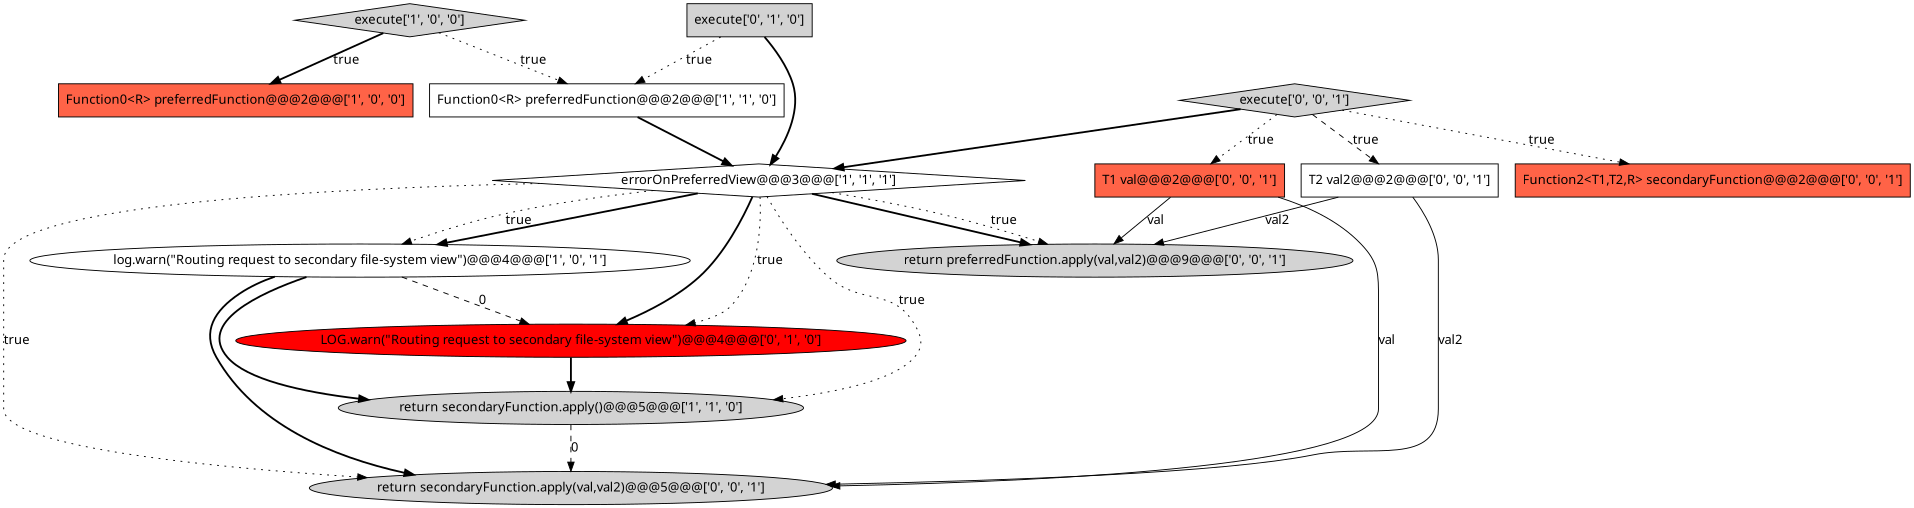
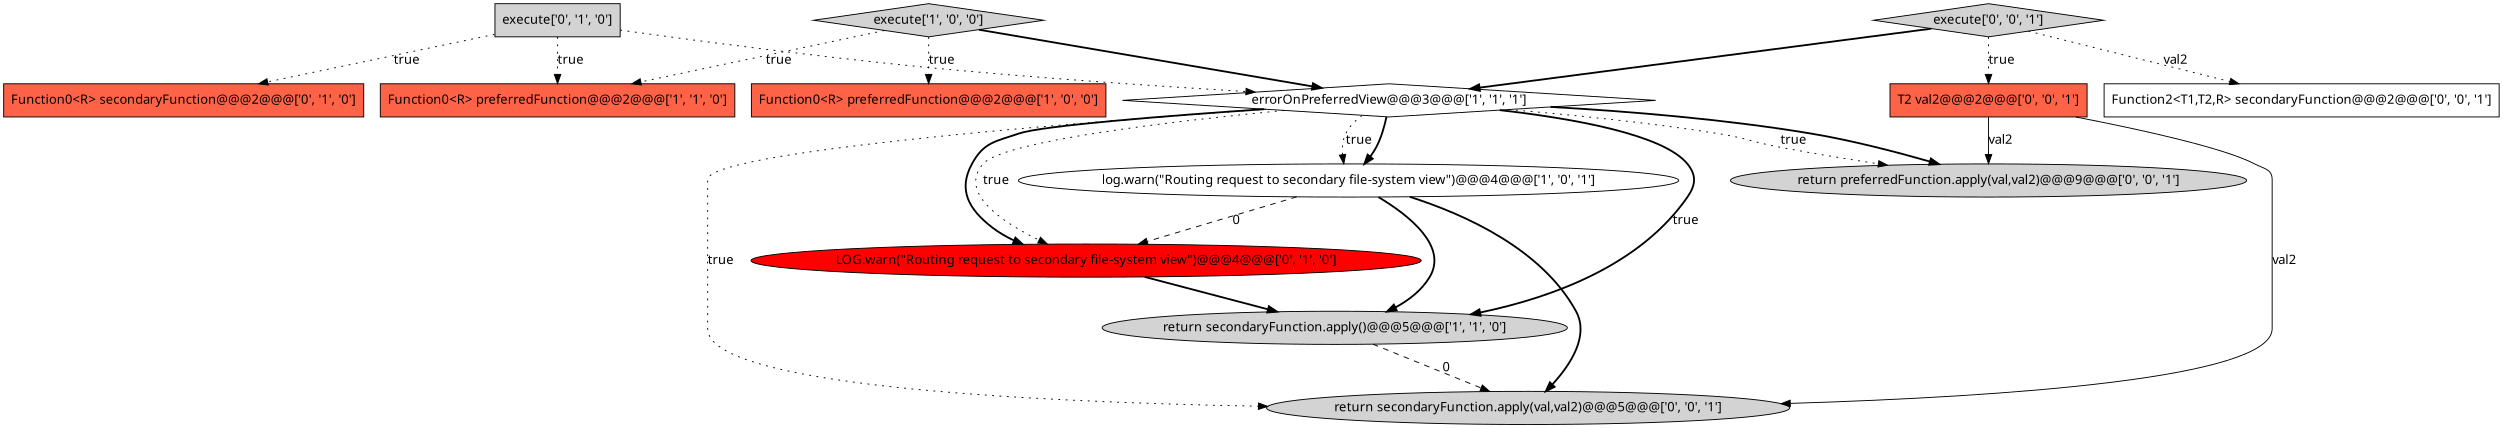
(331, 56) -> (929, 56)
(795, 95) -> (917, 66)
none -> (184, 100)
(607, 100) -> (558, 100)
(1342, 136) -> (1989, 56)
(680, 139) -> (1146, 58)
(1542, 140) -> (2176, 60)
(1190, 180) -> none
(1400, 180) -> (1989, 100)
(1713, 180) -> (2302, 100)
(907, 314) -> (1685, 200)
